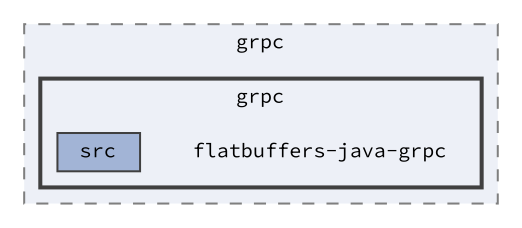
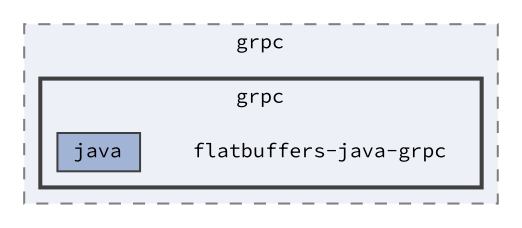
(99, 152) -> (99, 152)
